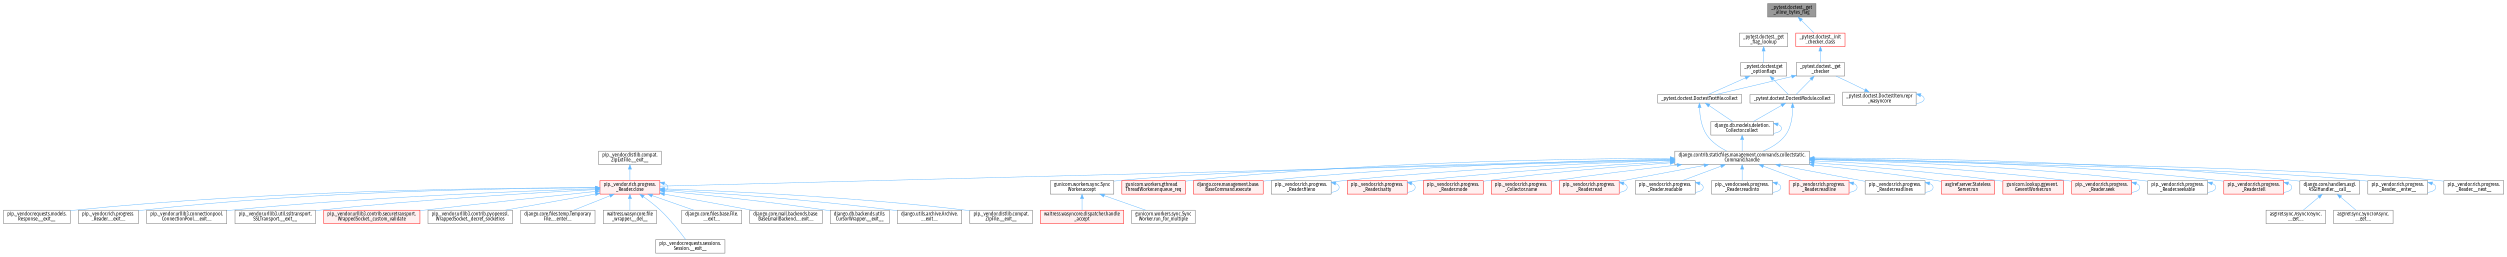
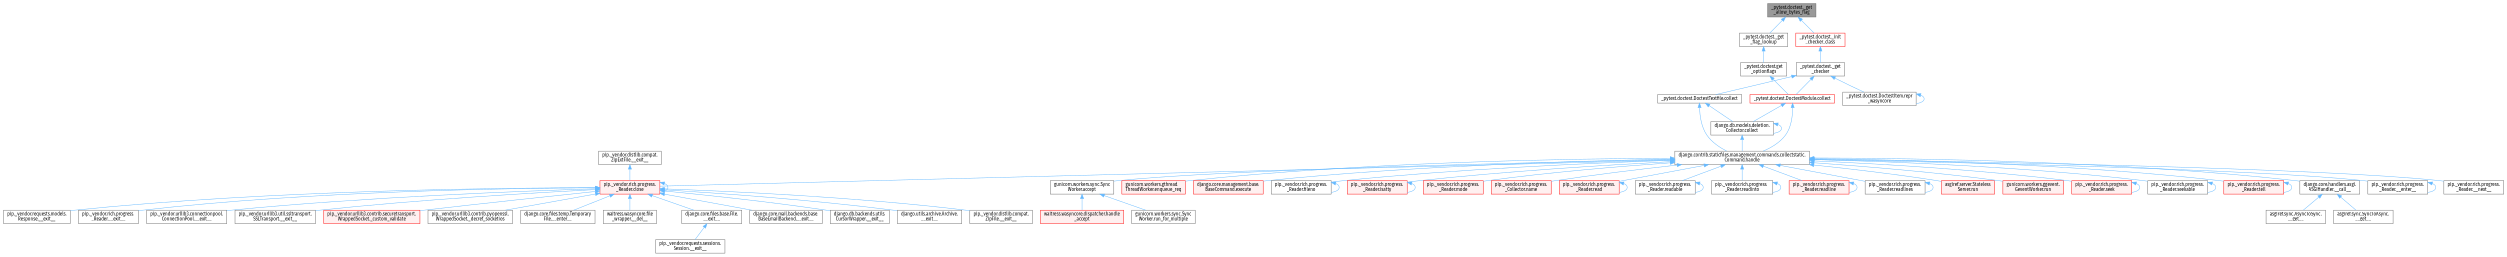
none -> (1776, 27)
(1851, 83) -> (1849, 85)
(1727, 86) -> none
(1792, 99) -> (1792, 99)
(1742, 187) -> (1742, 187)
(2033, 187) -> (2033, 187)
(666, 216) -> (700, 234)
